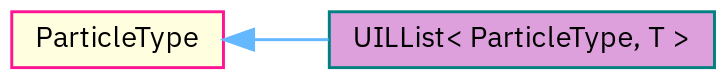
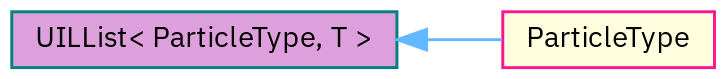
(291, 40) -> (464, 40)
